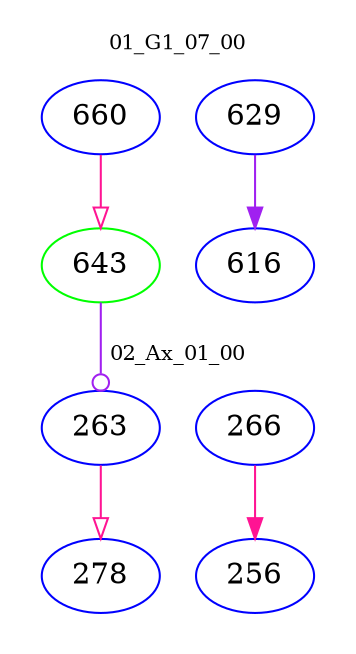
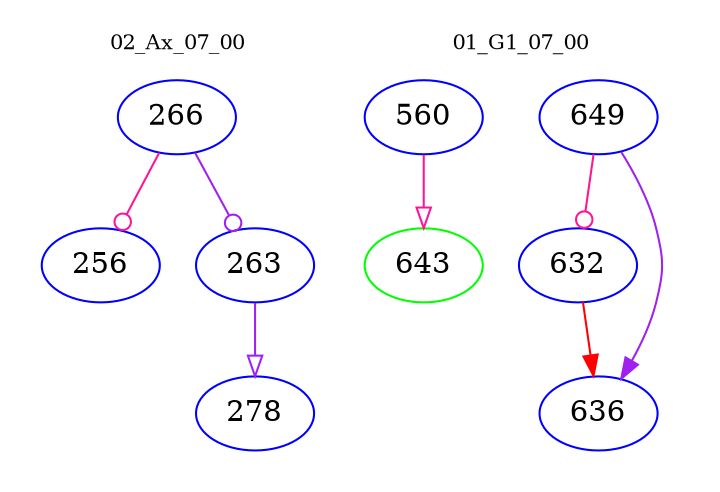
(101, 117) -> (424, 117)
(255, 117) -> (599, 117)
(255, 265) -> (599, 413)
none -> (578, 265)
(101, 349) -> (212, 184)
(178, 355) -> (178, 44)
(101, 492) -> (255, 329)
(255, 492) -> (143, 183)
